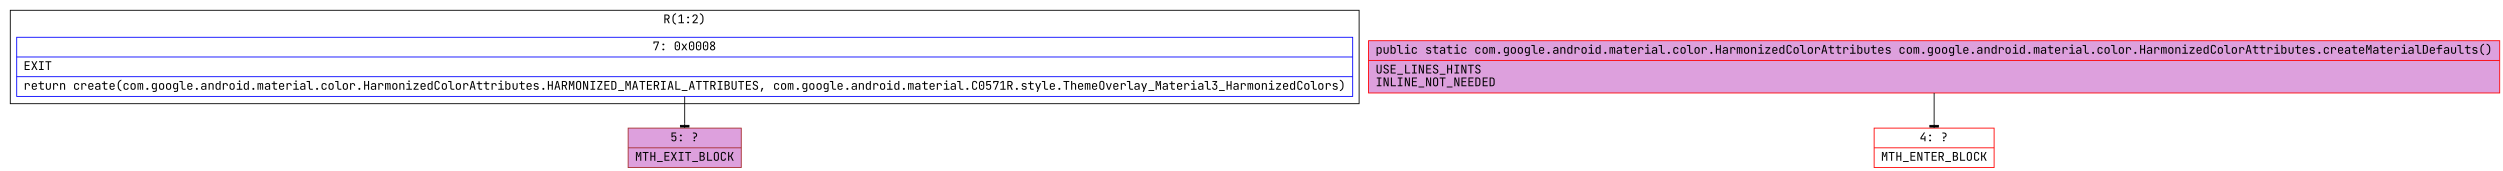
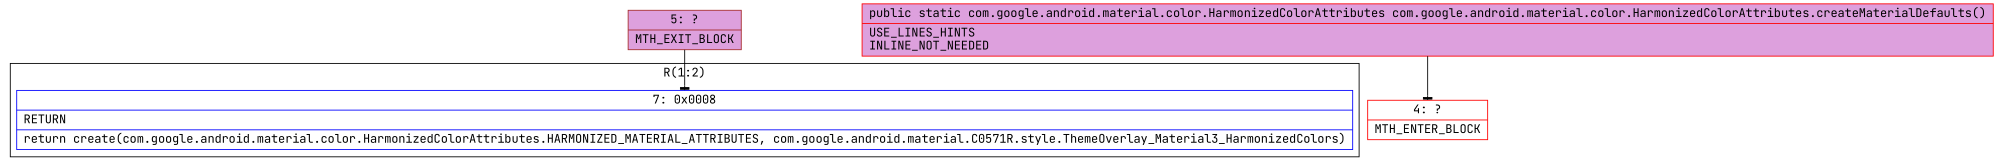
(38, 66) -> (45, 120)
(685, 110) -> (685, 69)
